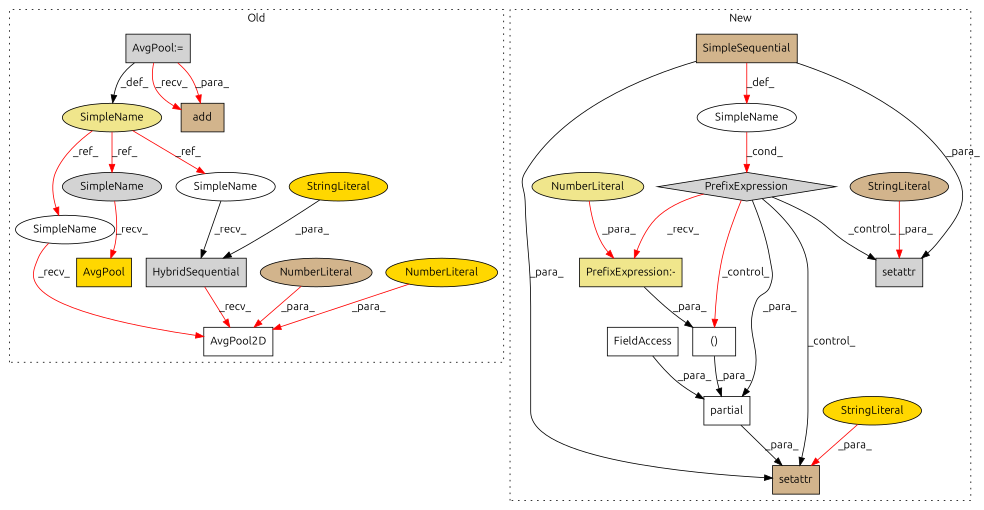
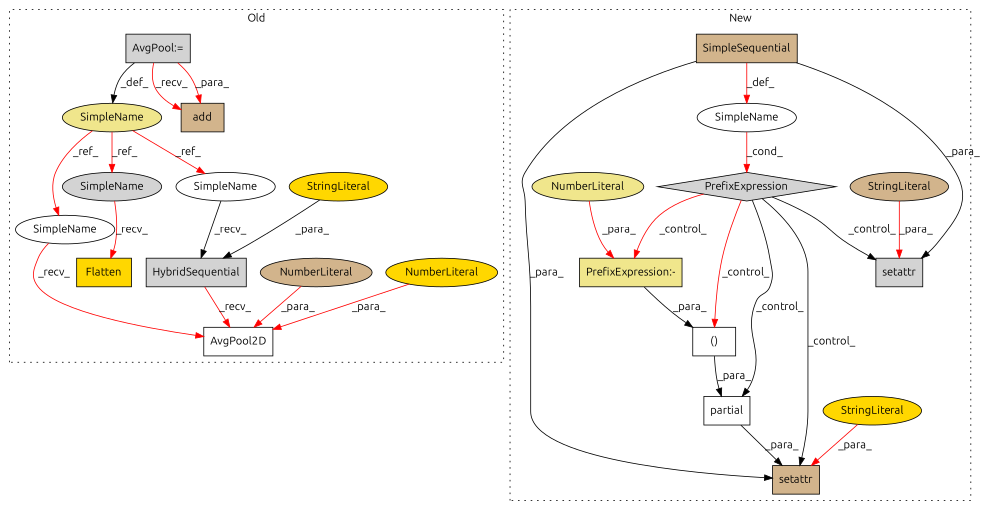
(683, 230) -> (683, 230)
(104, 272) -> (104, 272)
(780, 307) -> (780, 307)
(643, 342) -> none
